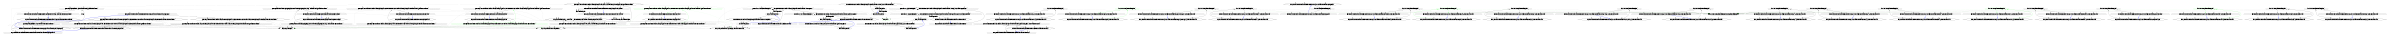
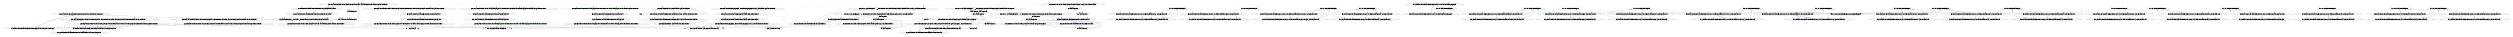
(287, 28) -> (412, 28)
none -> (774, 28)
none -> (974, 28)
